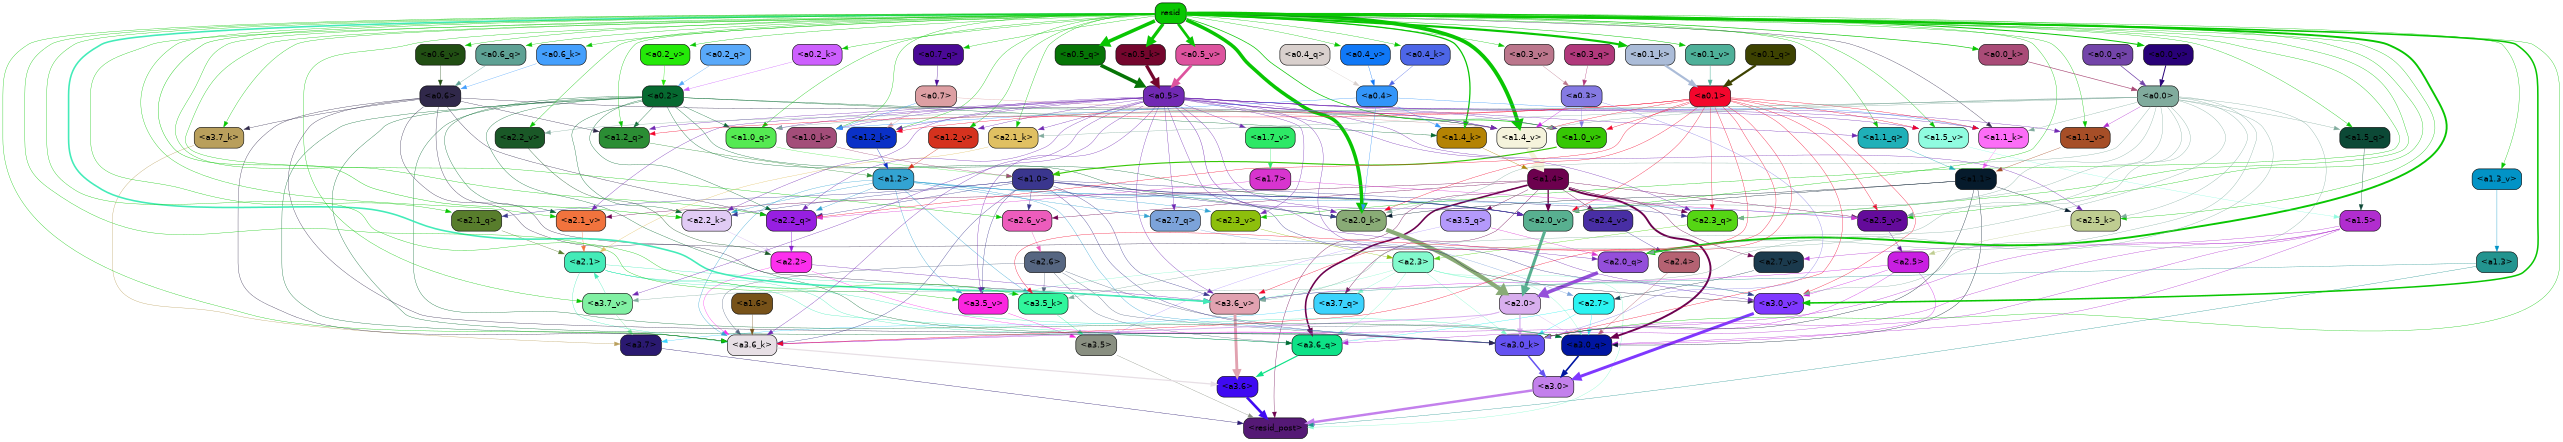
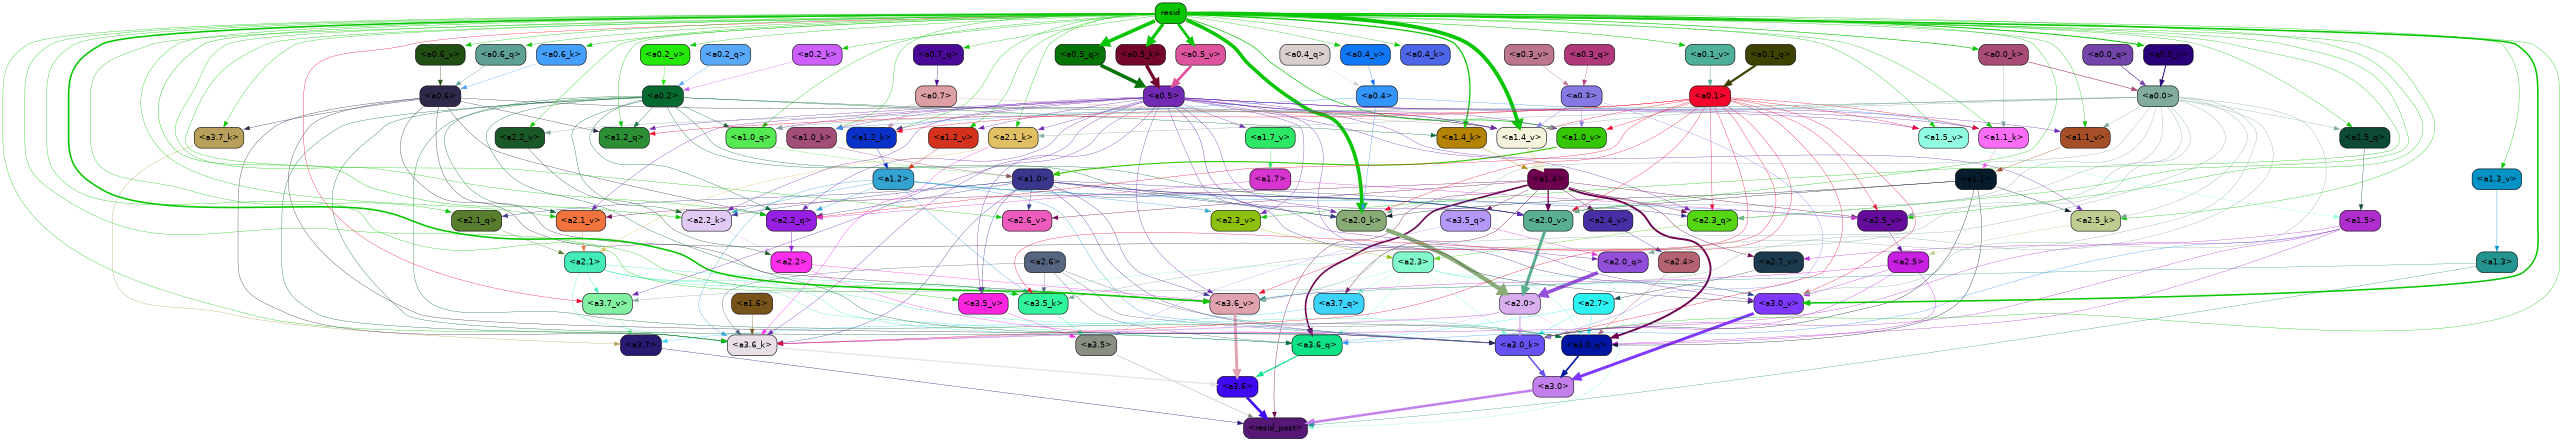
(1343, 24) -> none
(523, 33) -> (523, 33)
(1804, 37) -> (1804, 37)
(2359, 41) -> none
(1650, 55) -> none
(1403, 74) -> none
(879, 115) -> (879, 115)
(1554, 115) -> (1554, 115)
(2088, 115) -> (2004, 93)
(1417, 116) -> none
(2124, 116) -> (2124, 116)
(1883, 138) -> none
(69, 147) -> (69, 147)
(758, 160) -> none
(1175, 221) -> none
(1035, 239) -> none
(913, 241) -> none
(998, 282) -> (998, 282)
(601, 285) -> (591, 281)
(704, 299) -> (850, 228)
(1799, 330) -> (1799, 330)
